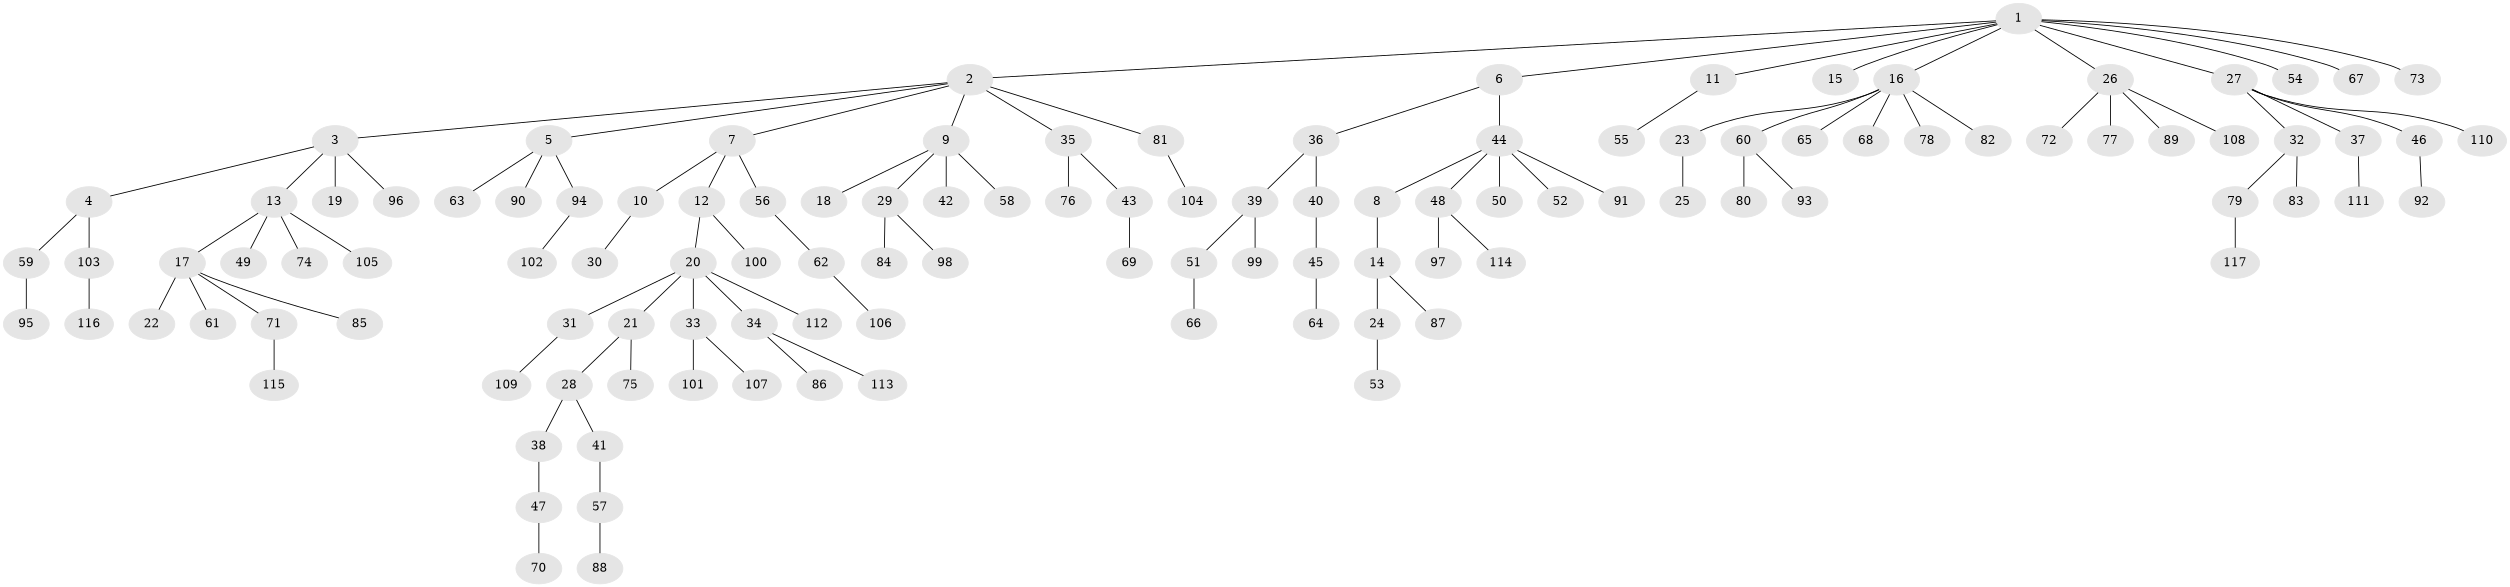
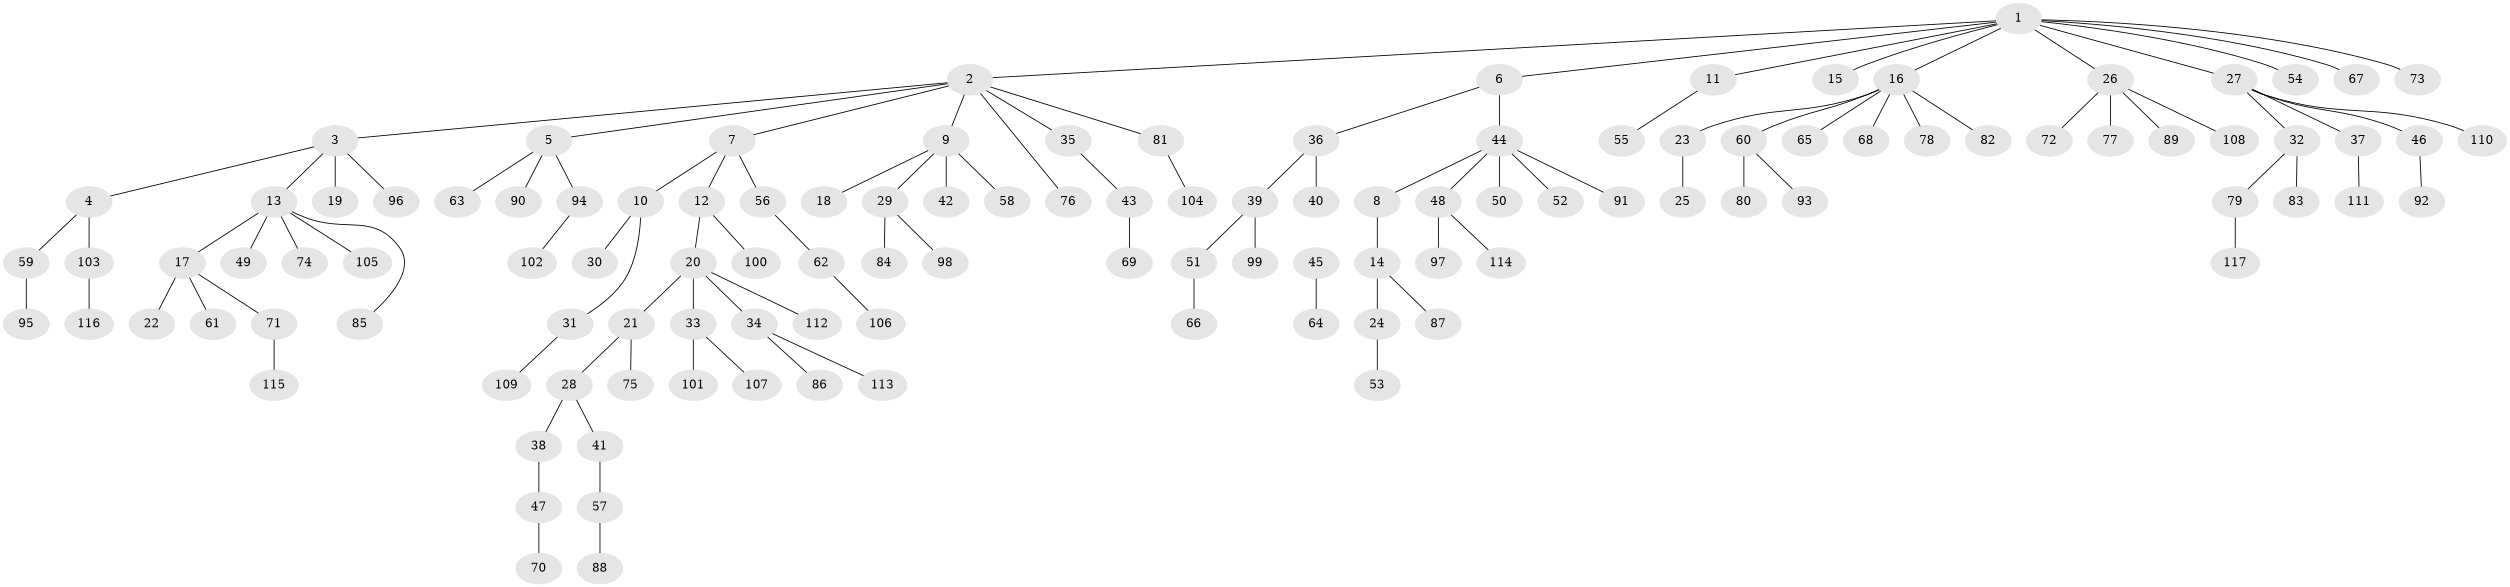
(1068, 172) -> (1019, 141)
(1316, 233) -> none
(632, 294) -> (628, 274)
(269, 298) -> (385, 233)
